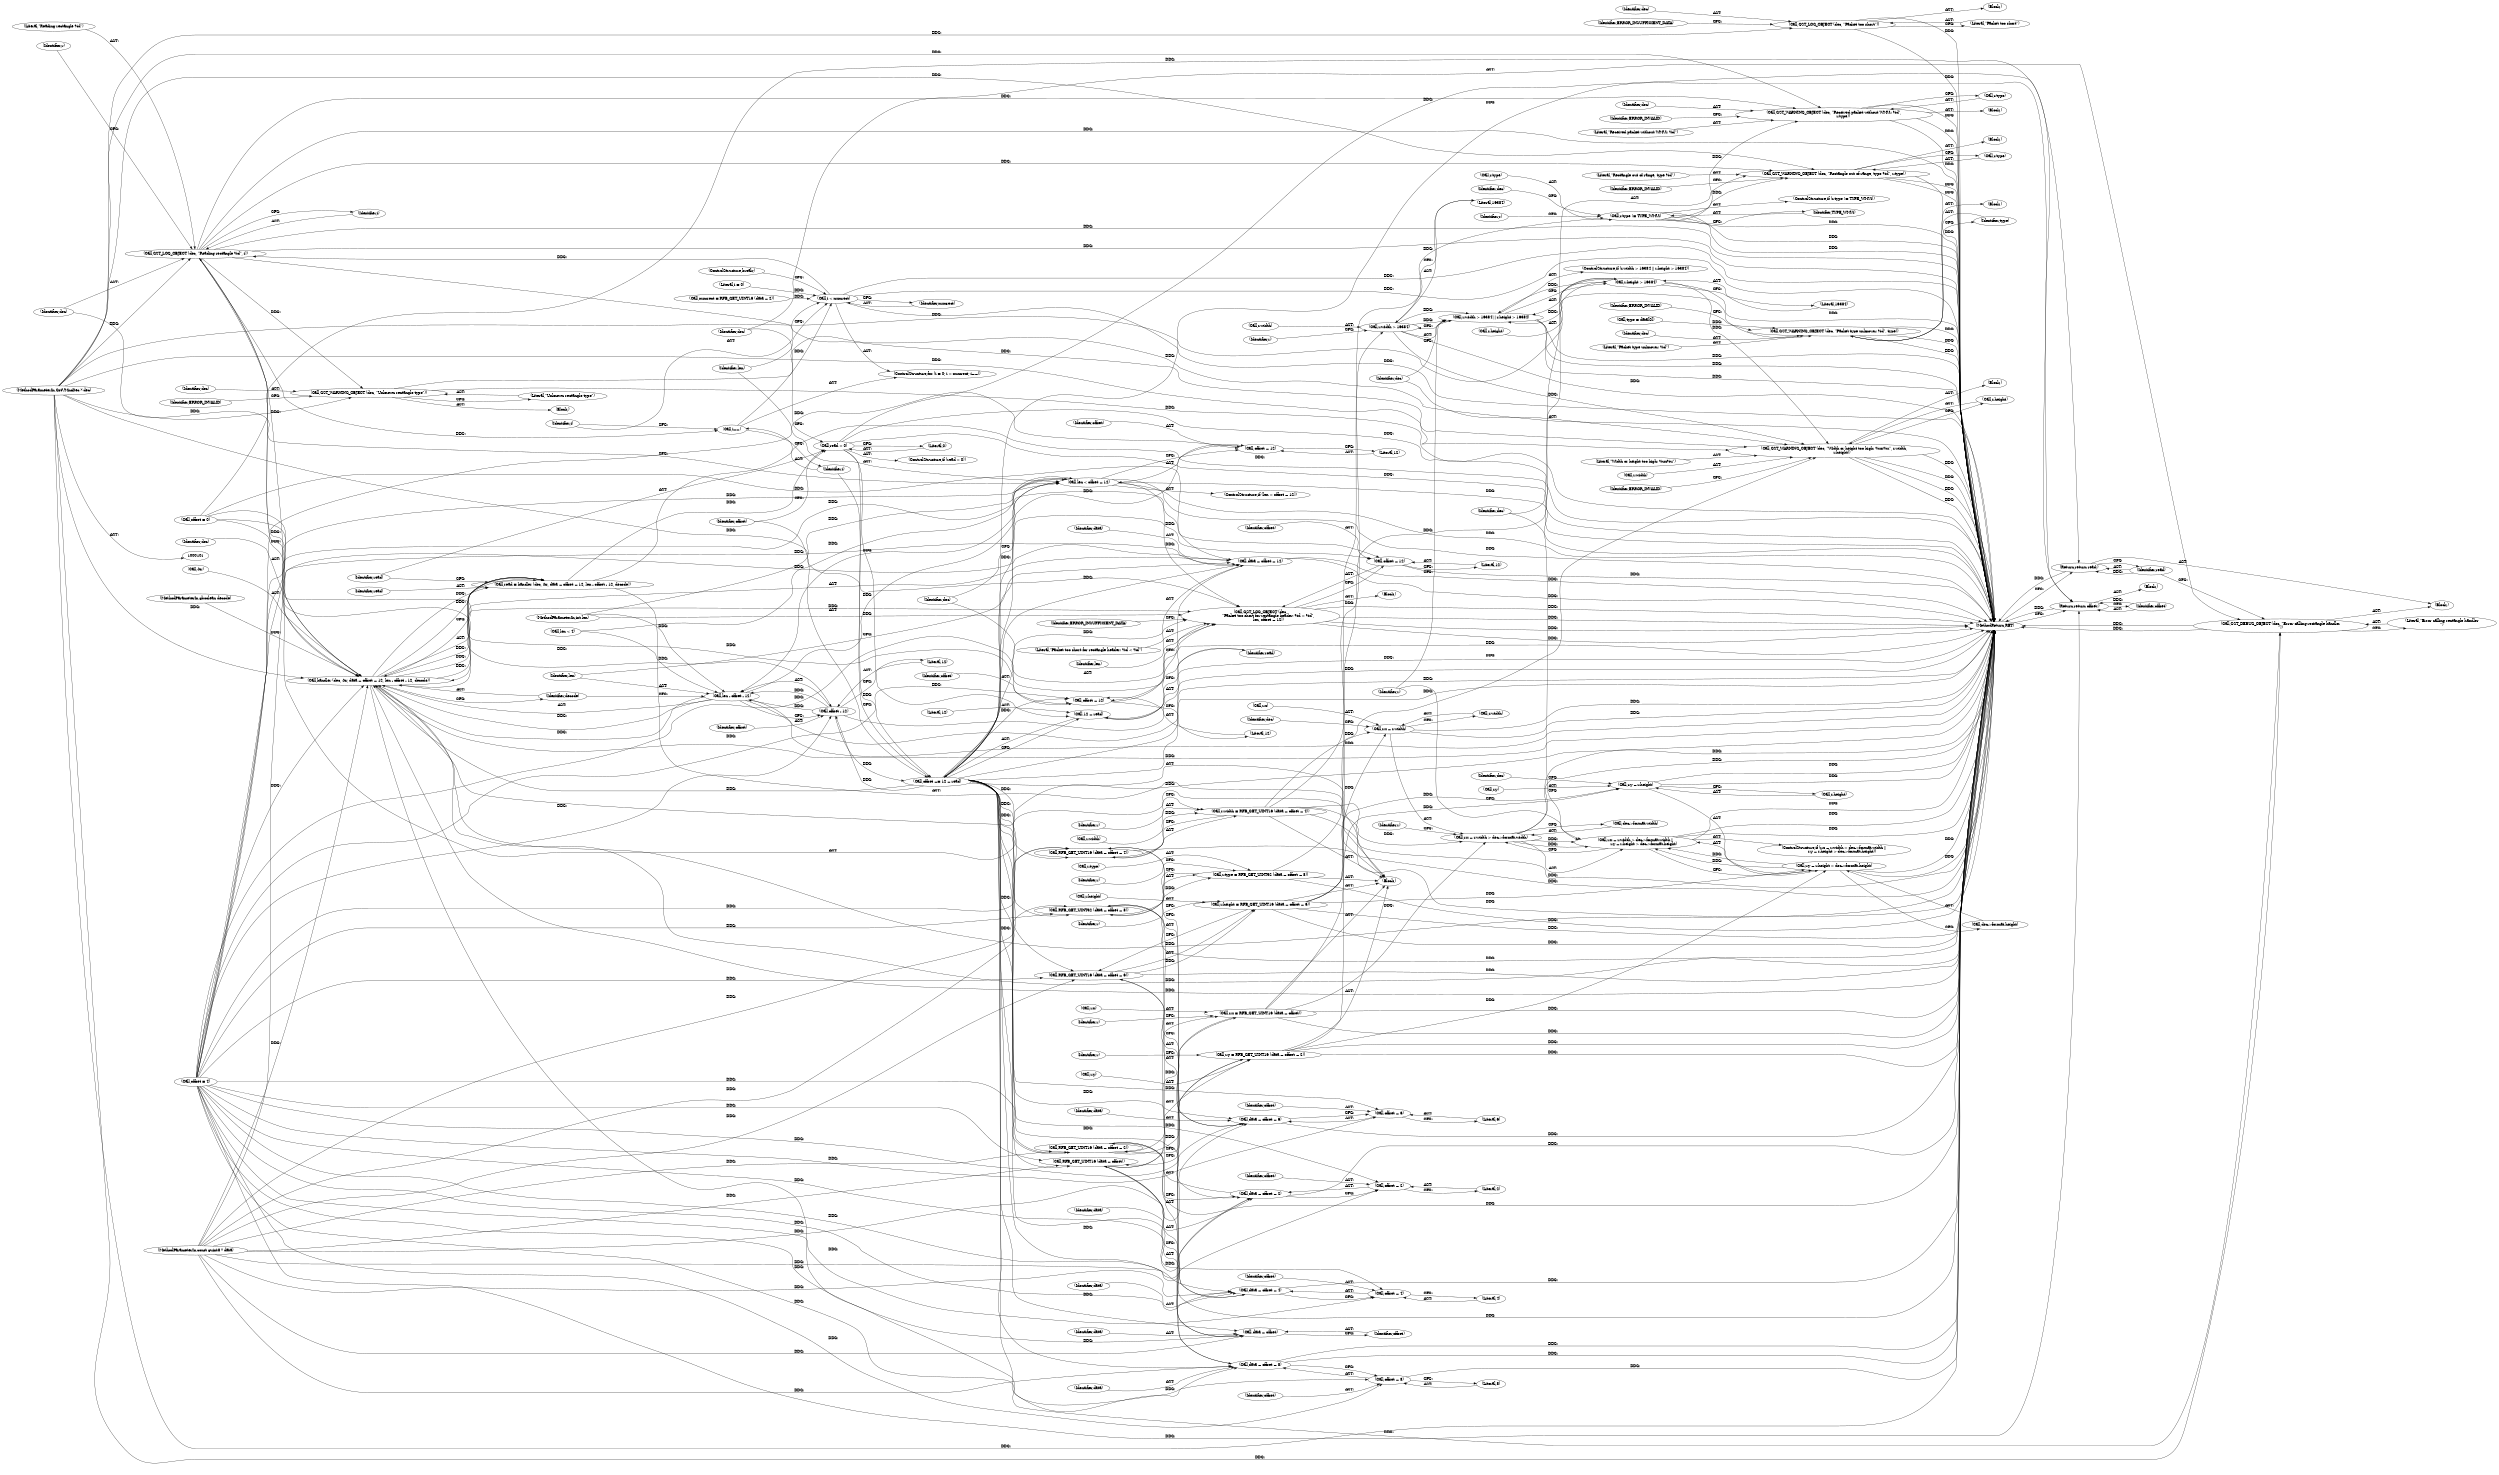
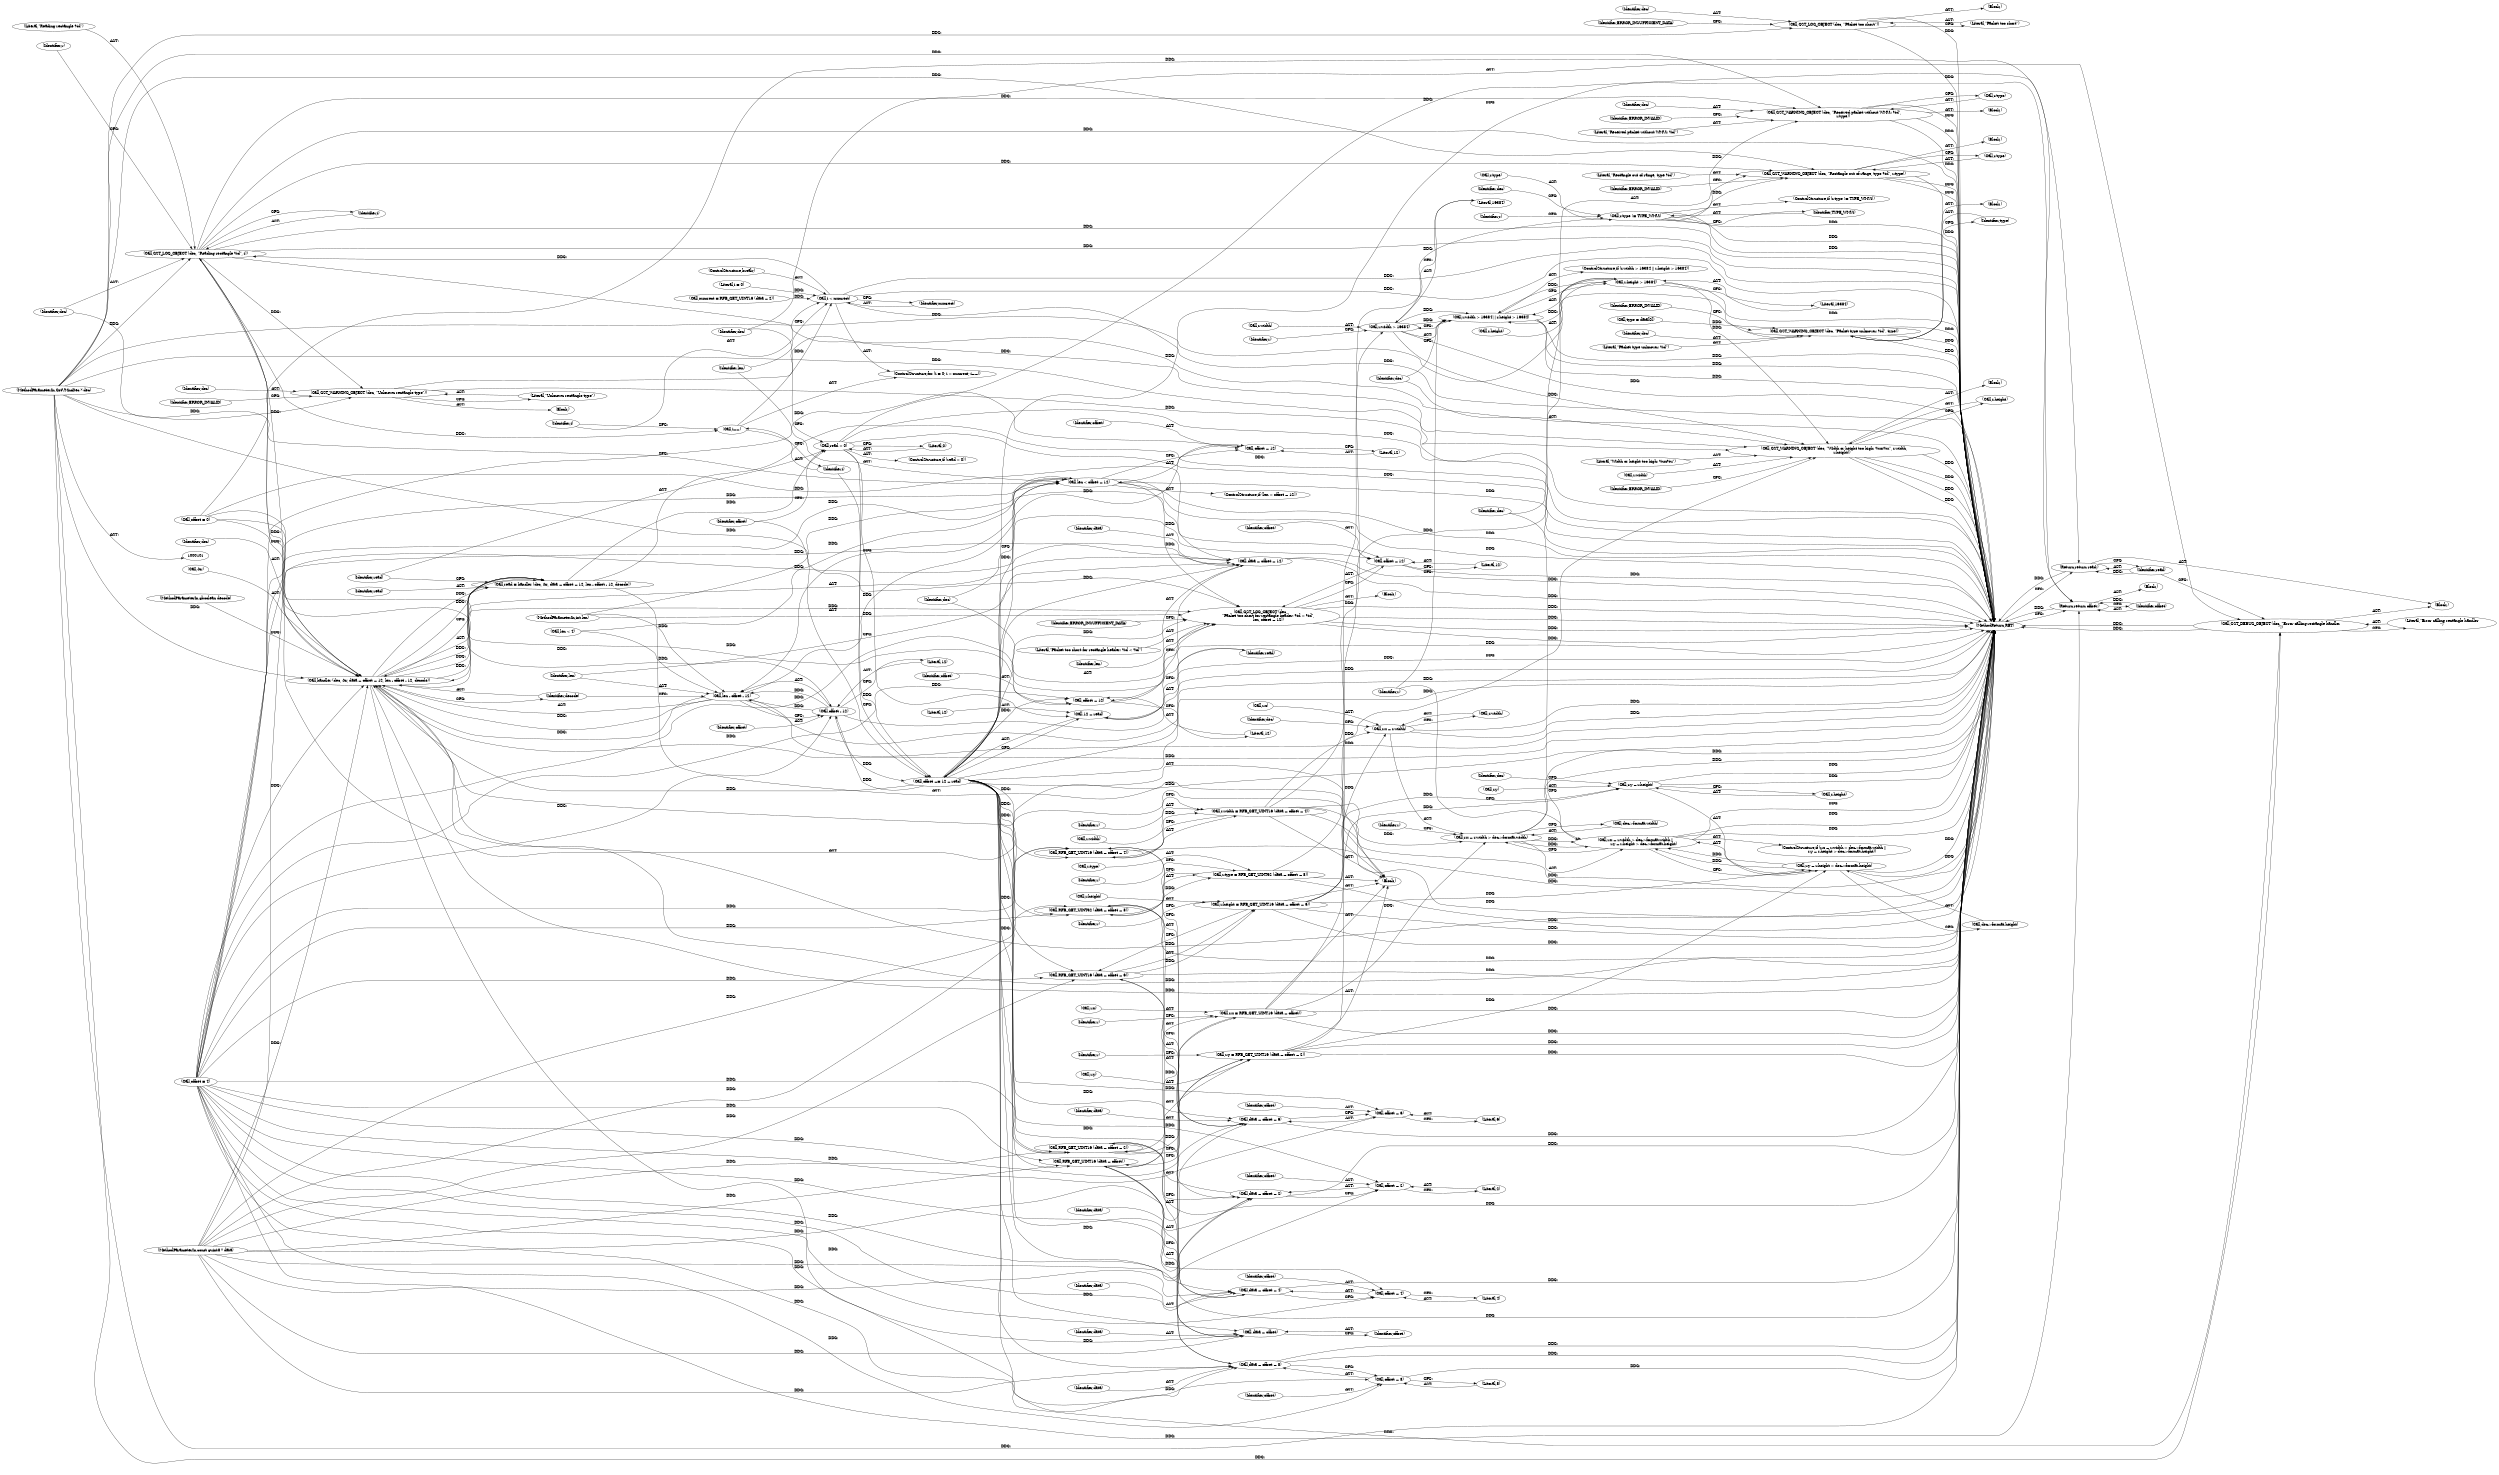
(800, 278) -> (800, 278)
